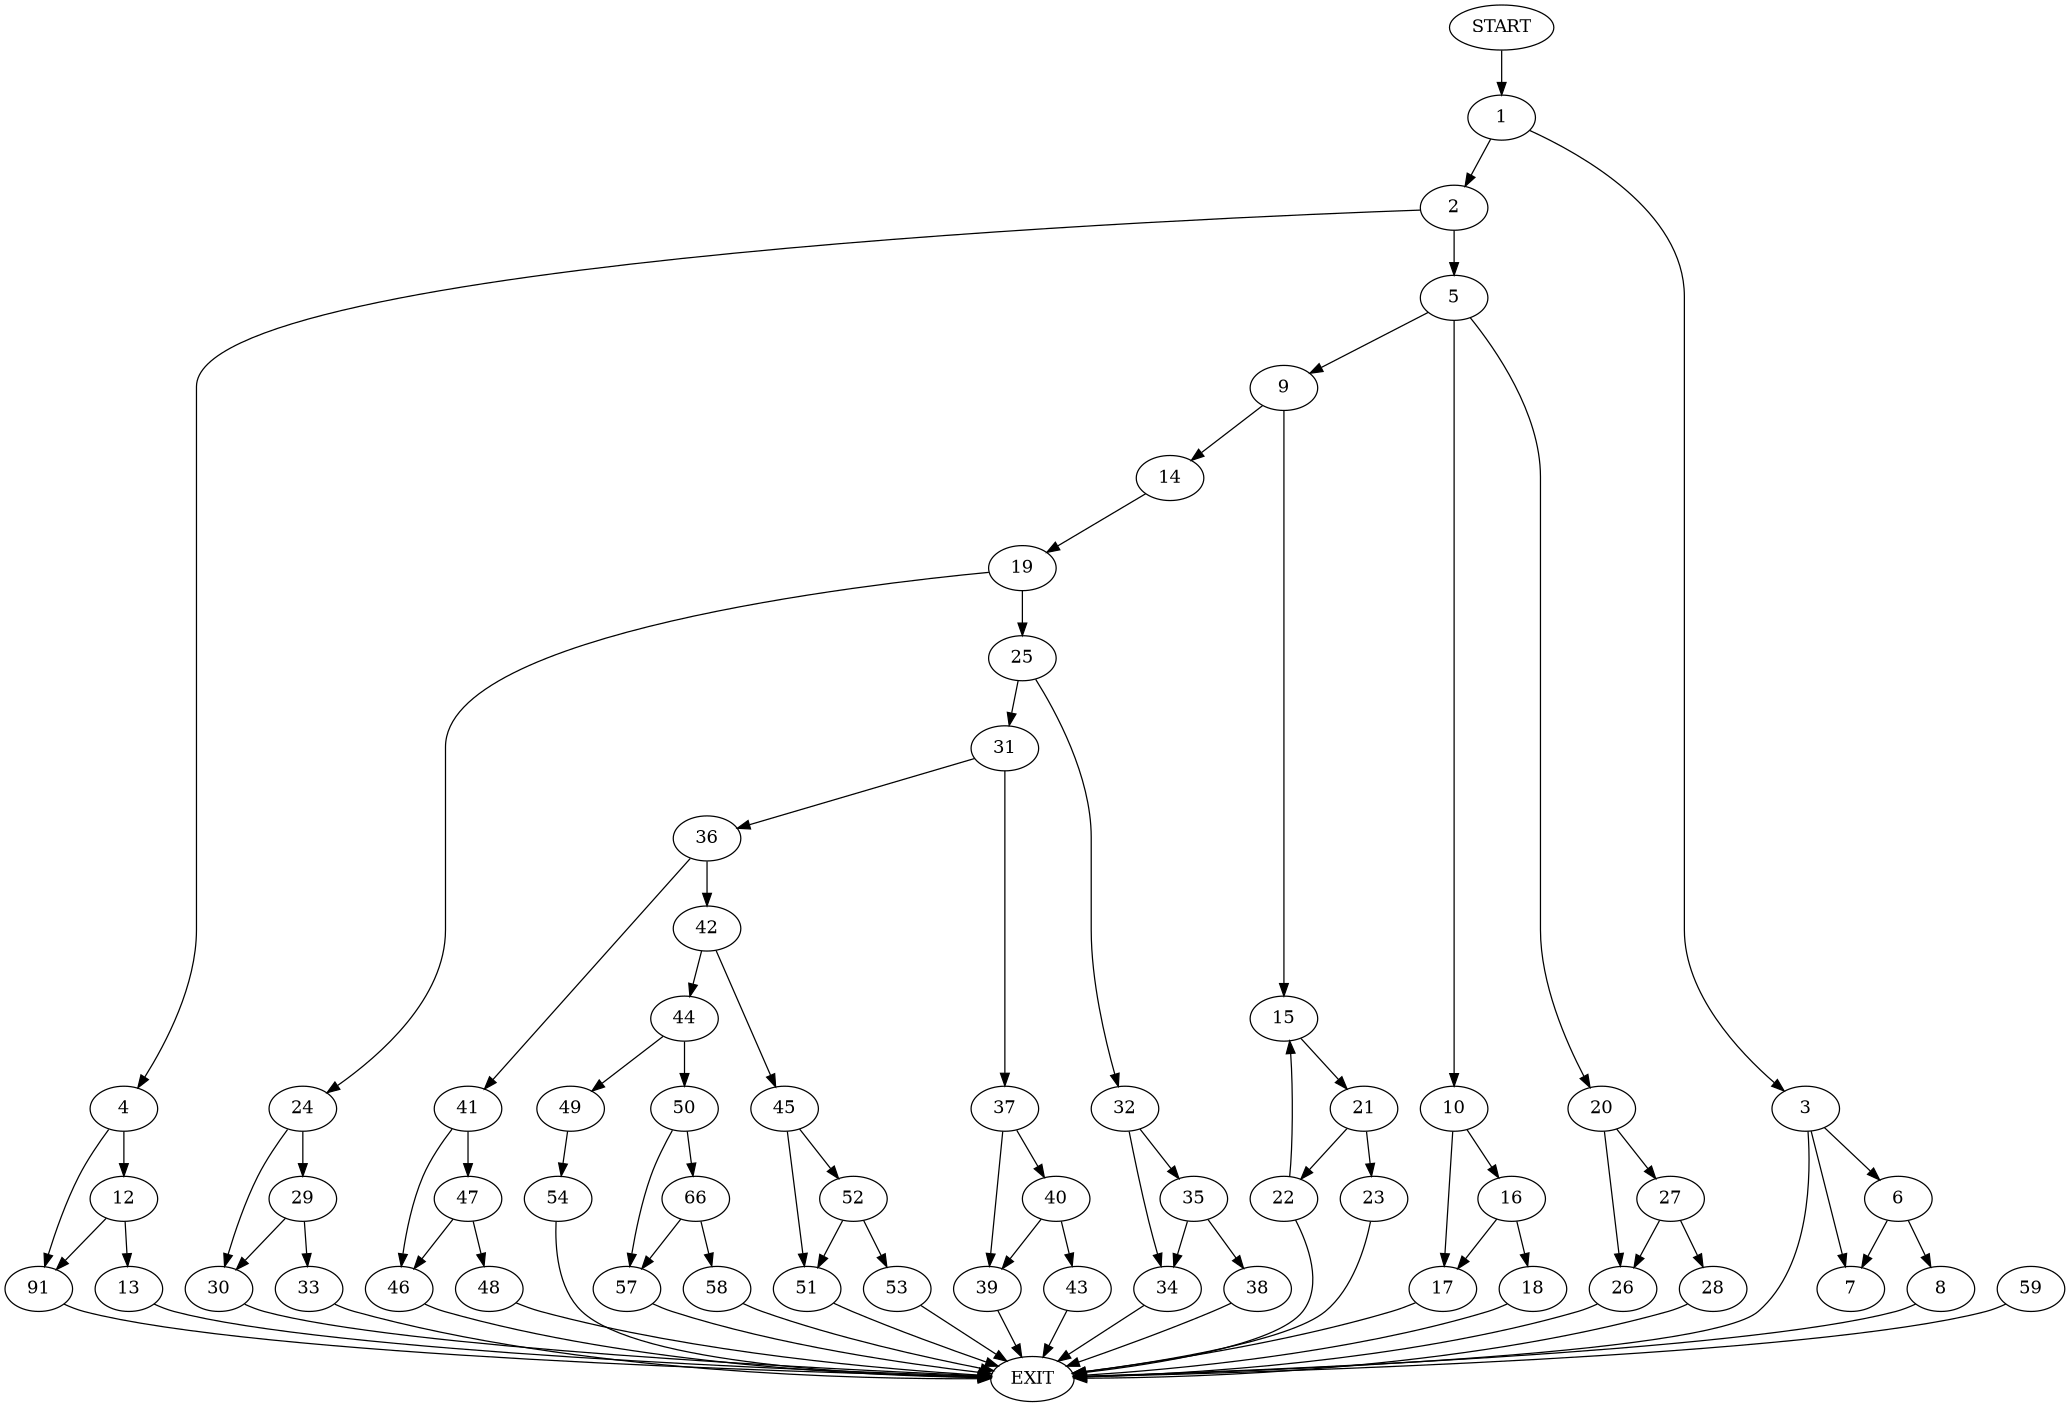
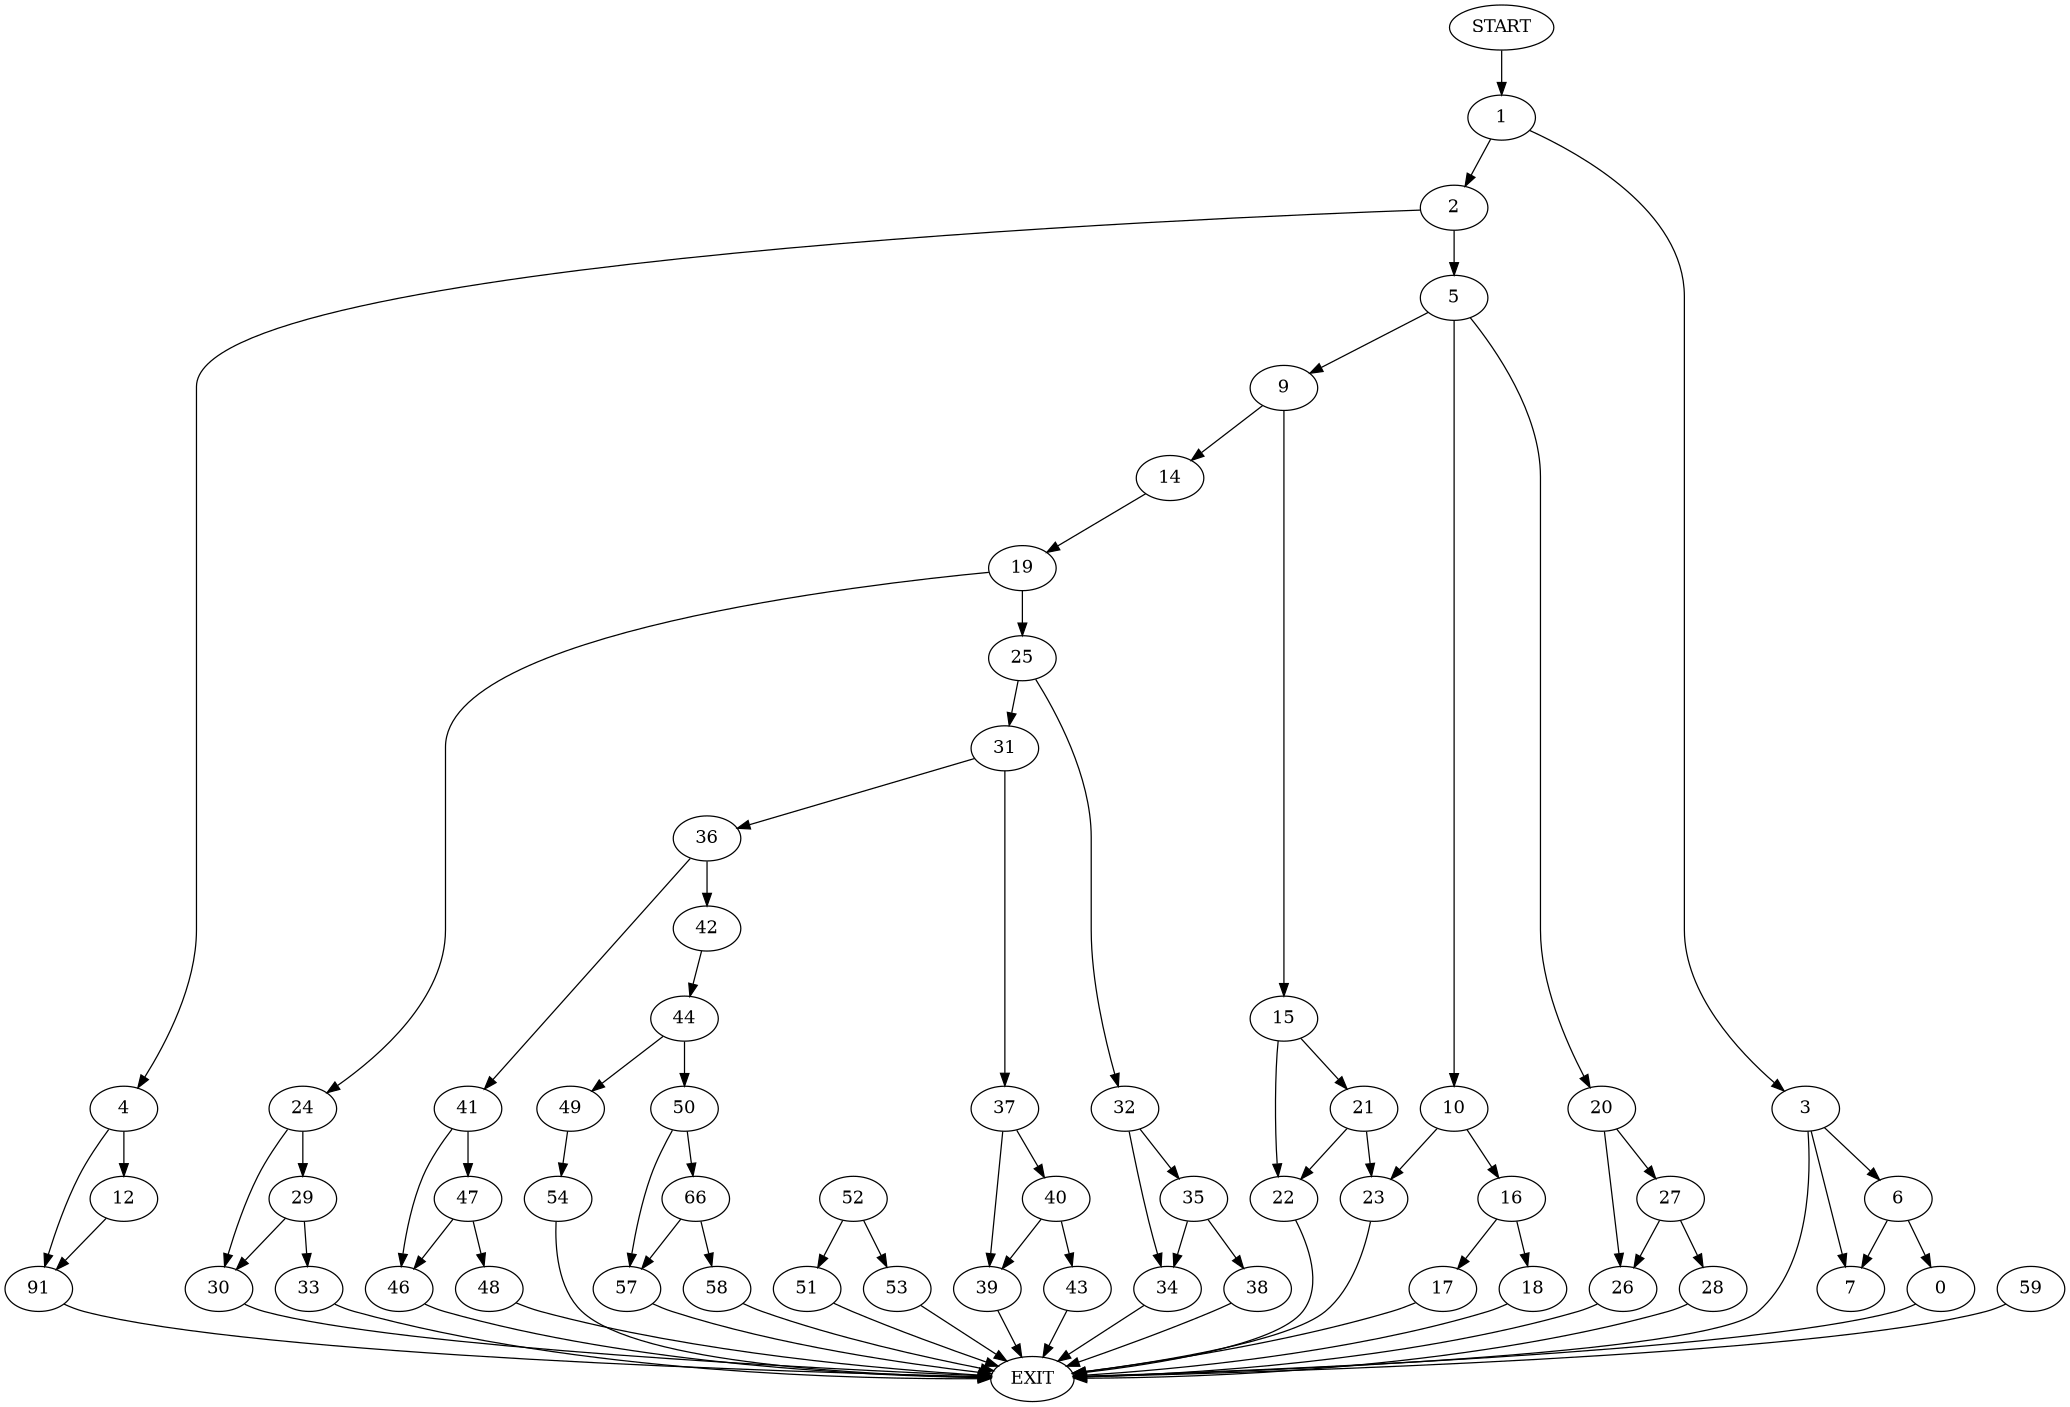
(785, 1109) -> none
(1292, 1115) -> (1276, 1102)
(1449, 1192) -> (1418, 1149)
(129, 1289) -> none
(1941, 1289) -> (1941, 1289)
